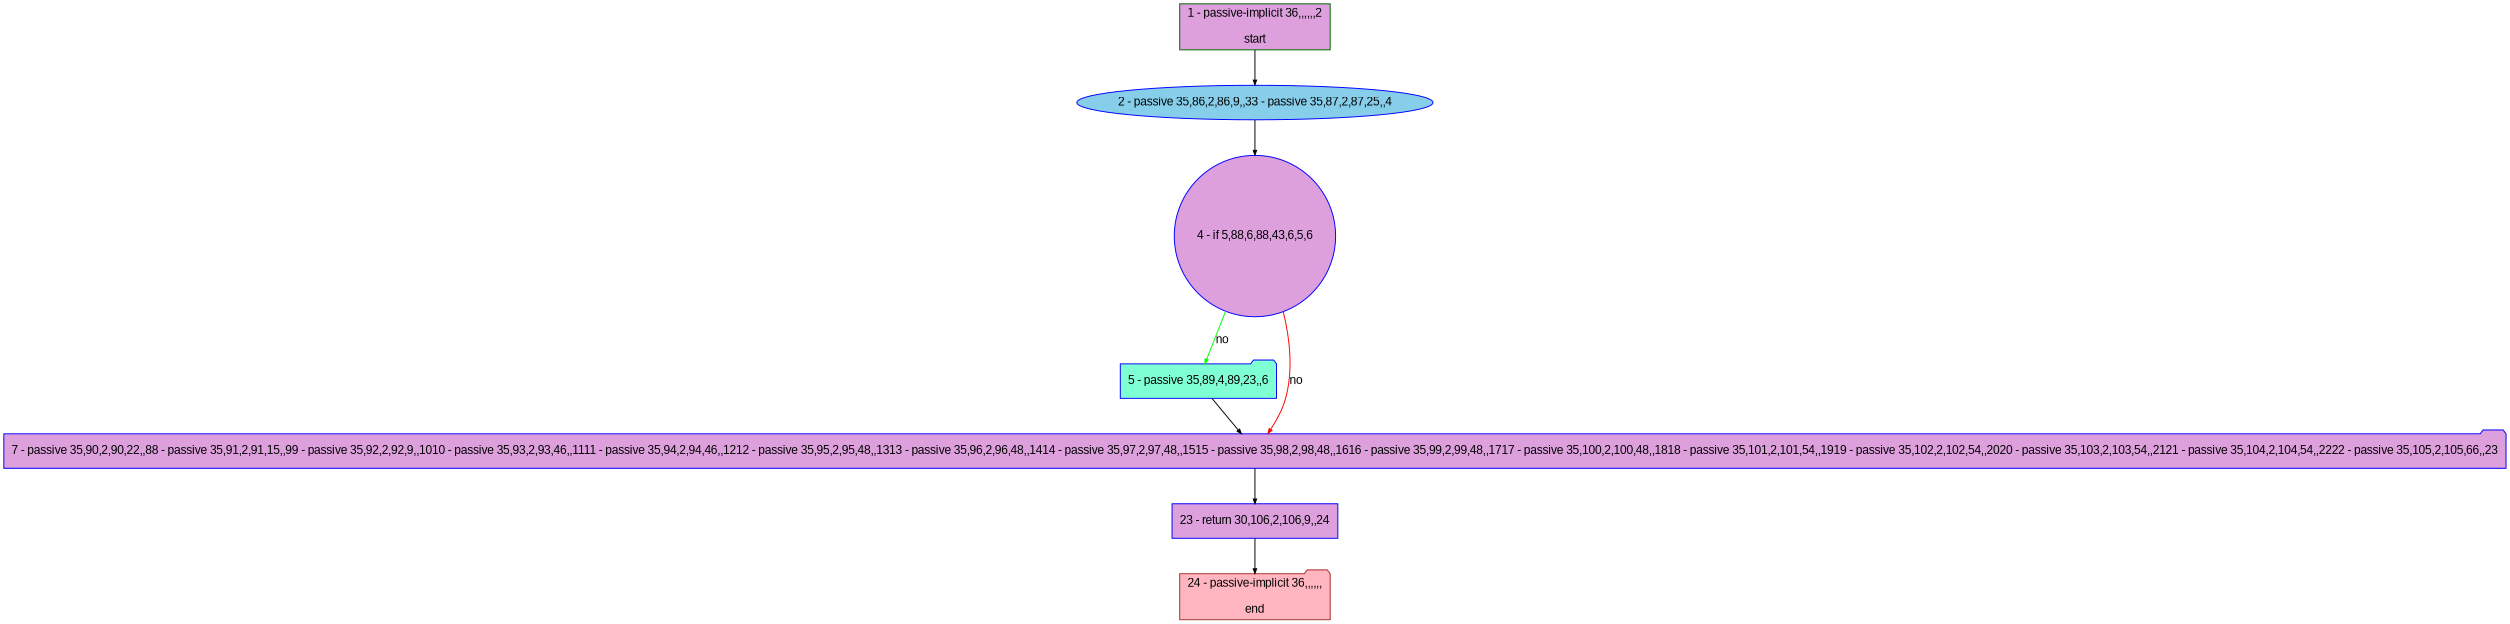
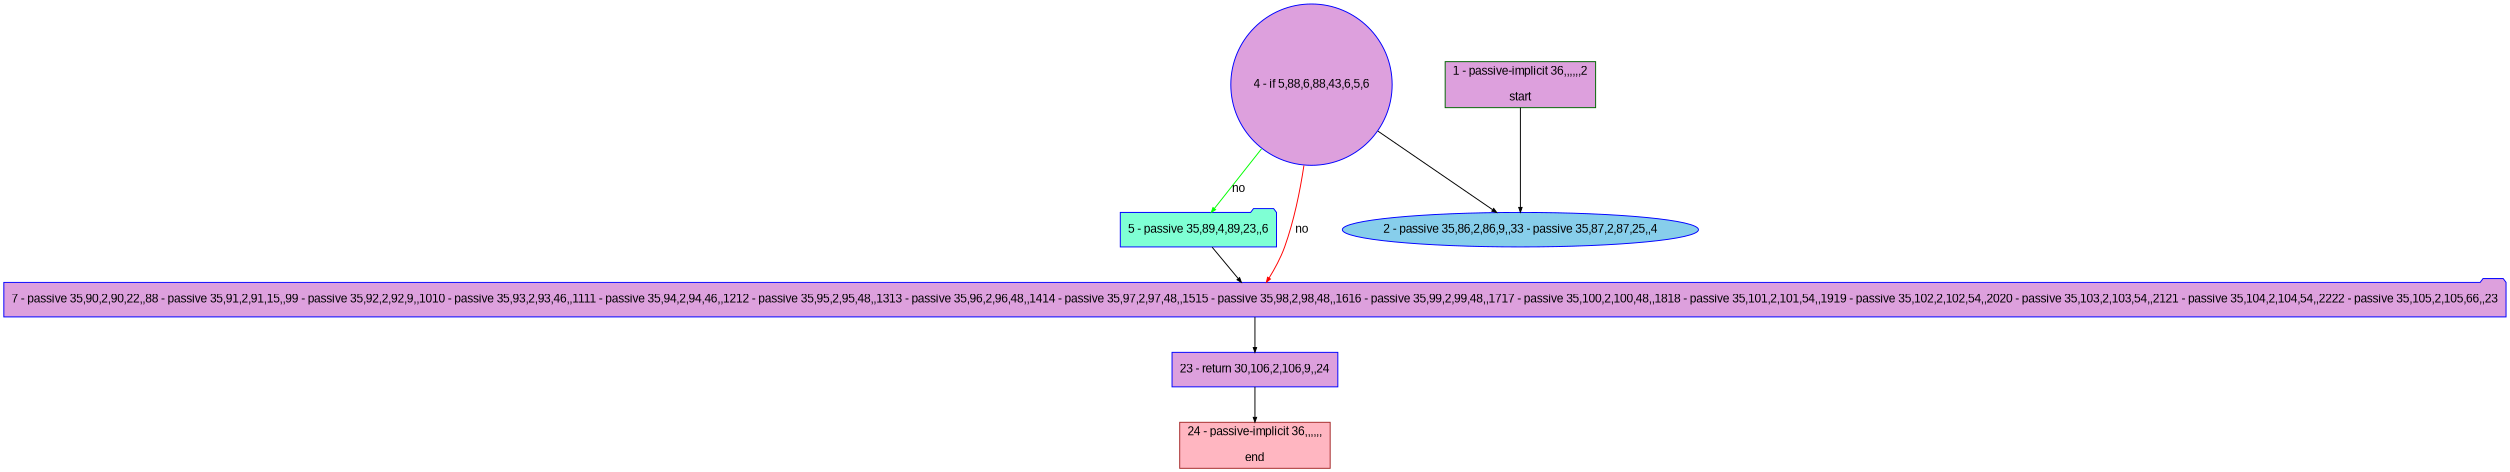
(1255, 135) -> (1435, 170)
(1255, 597) -> (1255, 445)
